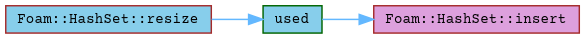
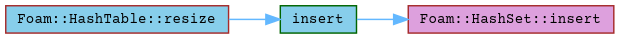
(109, 19) -> (117, 19)
(293, 19) -> (318, 19)
